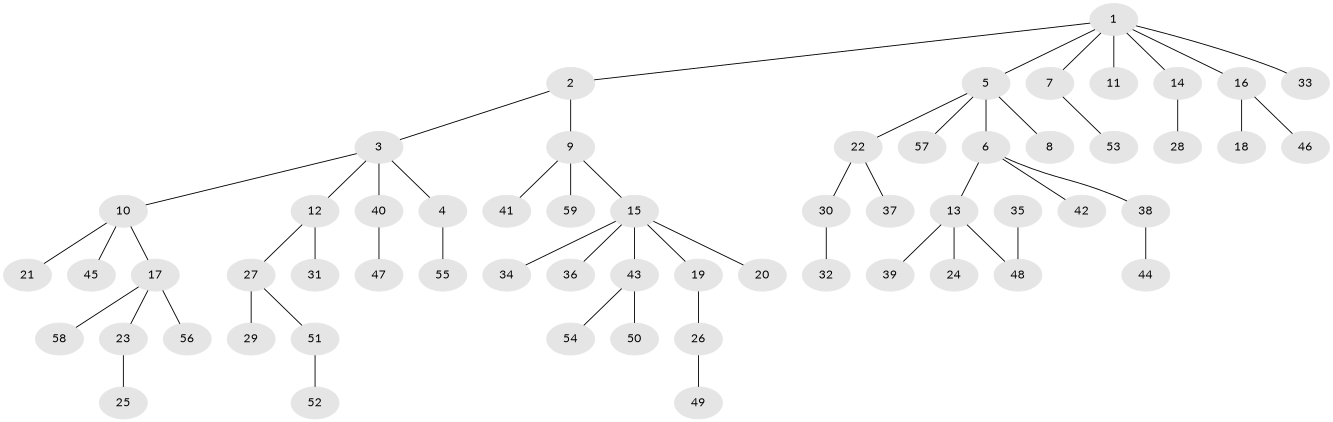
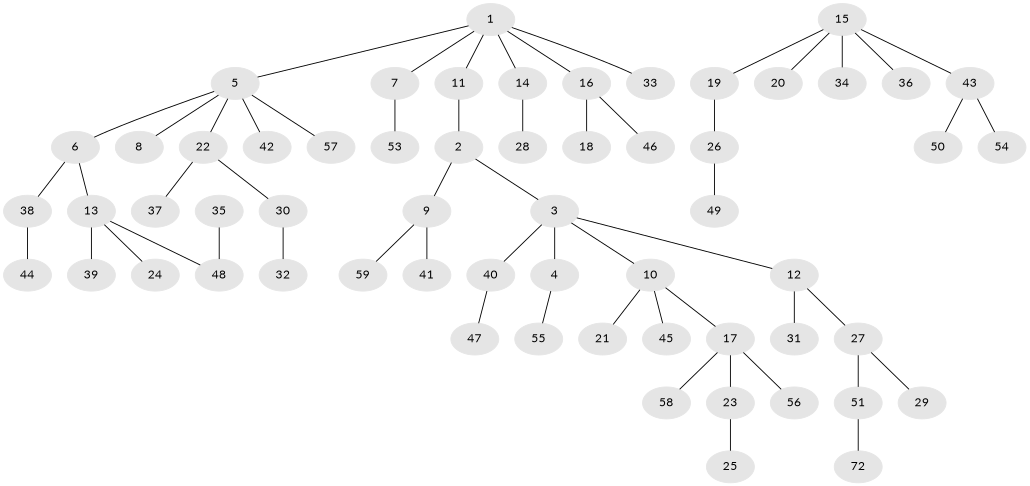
(842, 51) -> (459, 115)
(603, 179) -> none
(1034, 179) -> (251, 115)
(315, 403) -> (858, 467)
